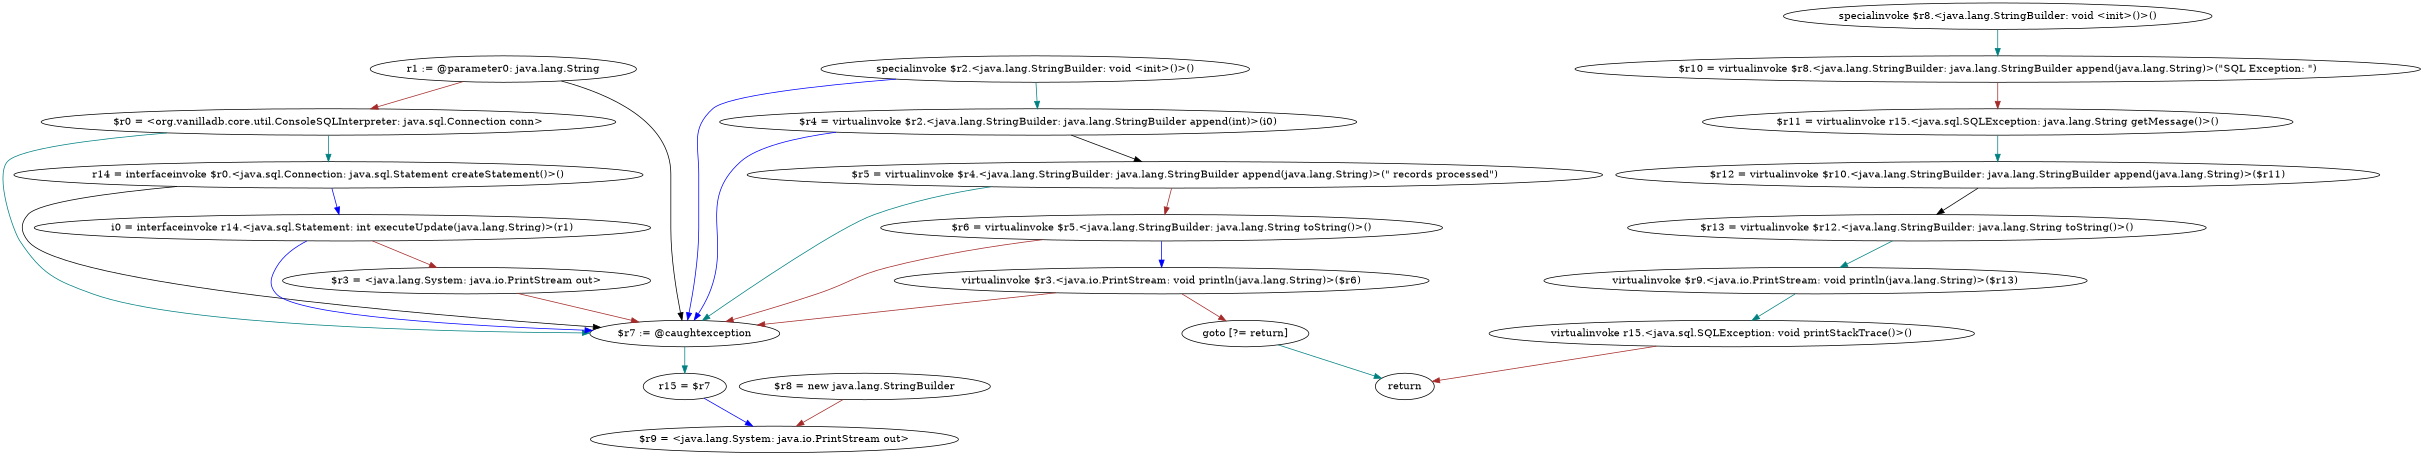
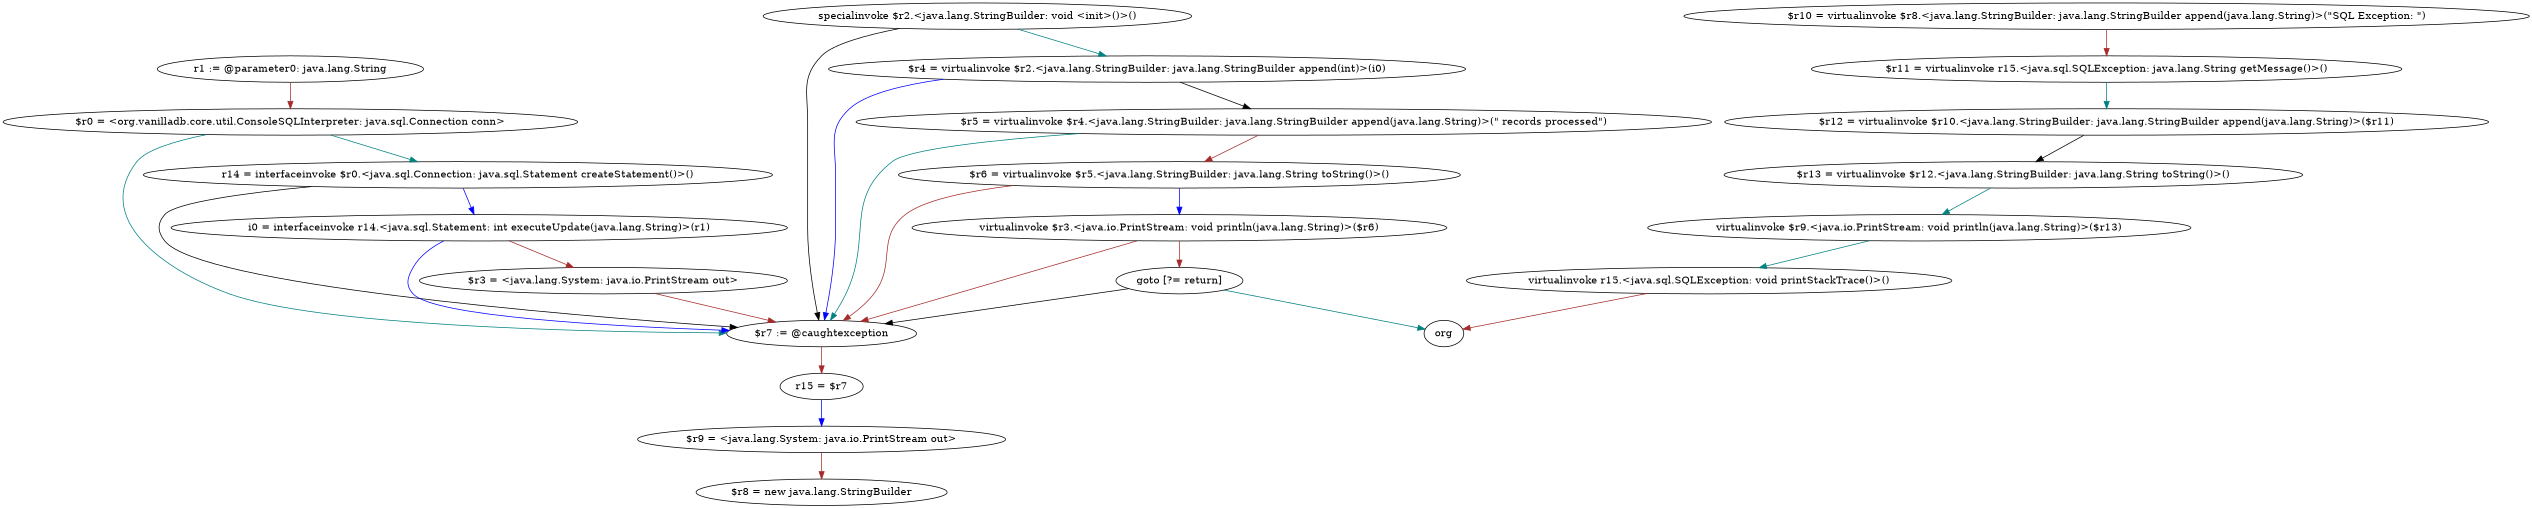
(1998, 16) -> none
(705, 117) -> (808, 141)
(670, 167) -> (1011, 306)
(685, 356) -> (822, 356)
(1405, 386) -> (1444, 334)
(823, 411) -> (822, 462)
